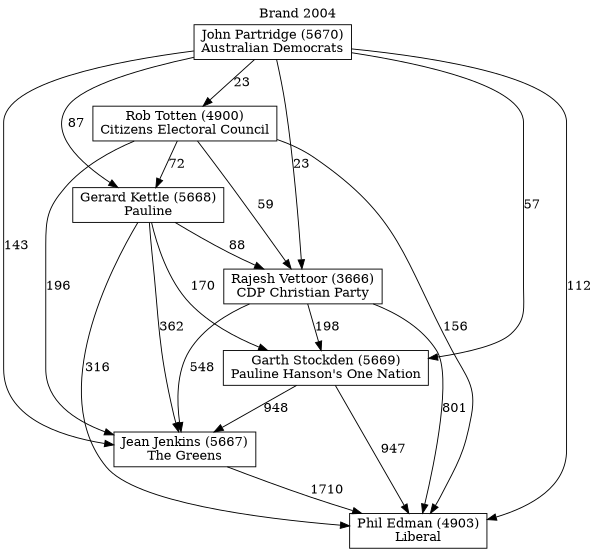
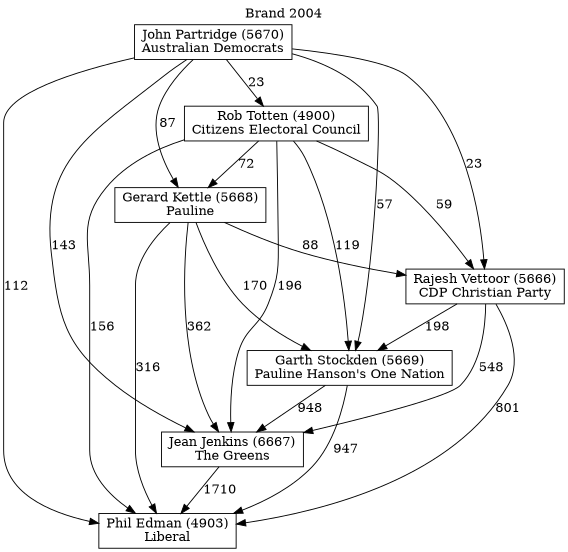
none -> (332, 238)
(303, 286) -> (485, 286)
(185, 449) -> (232, 449)
